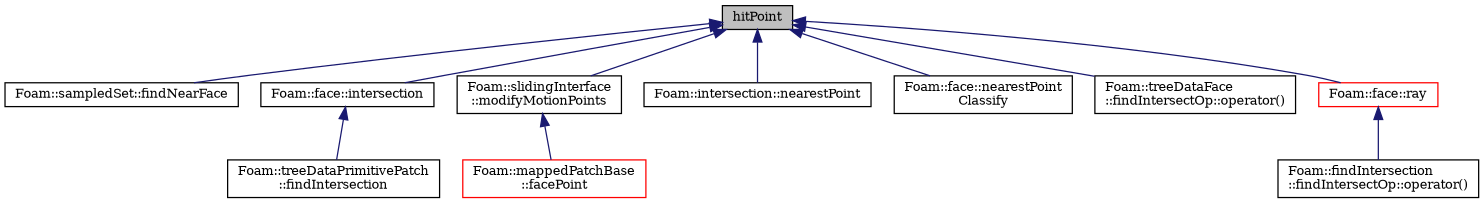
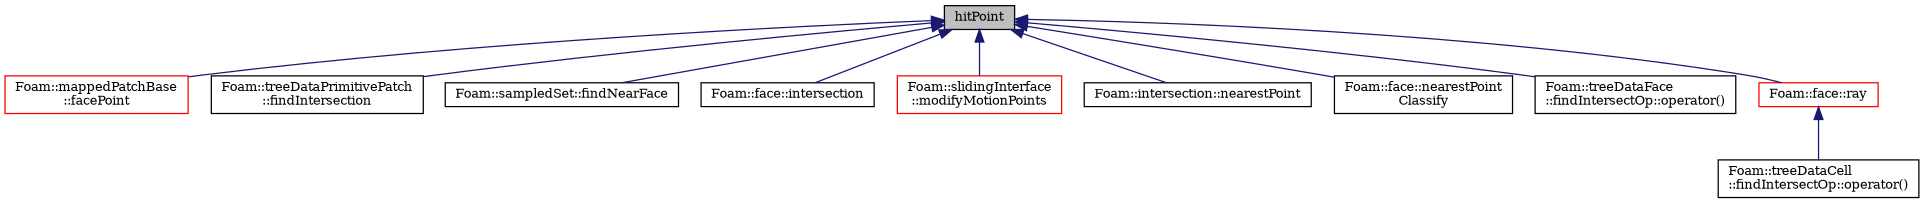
(539, 95) -> (980, 95)
(340, 140) -> (677, 47)
(548, 143) -> (559, 42)
(1378, 179) -> (1819, 179)
